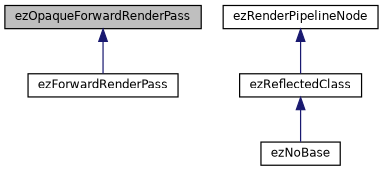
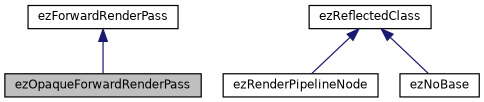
(103, 58) -> (103, 58)
(301, 58) -> (331, 55)
